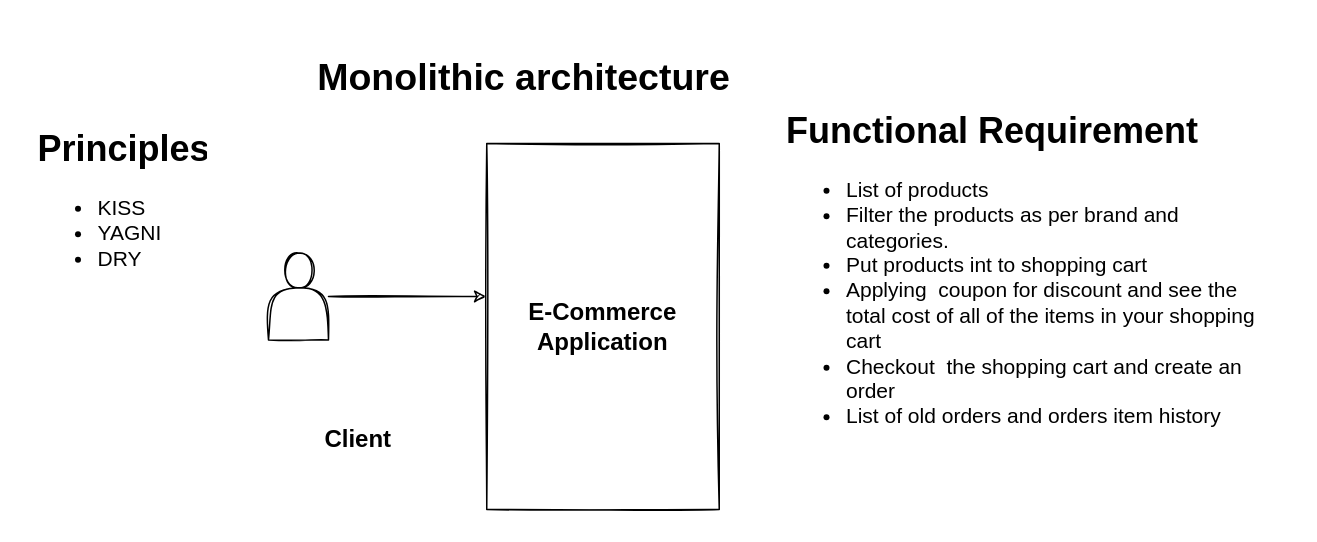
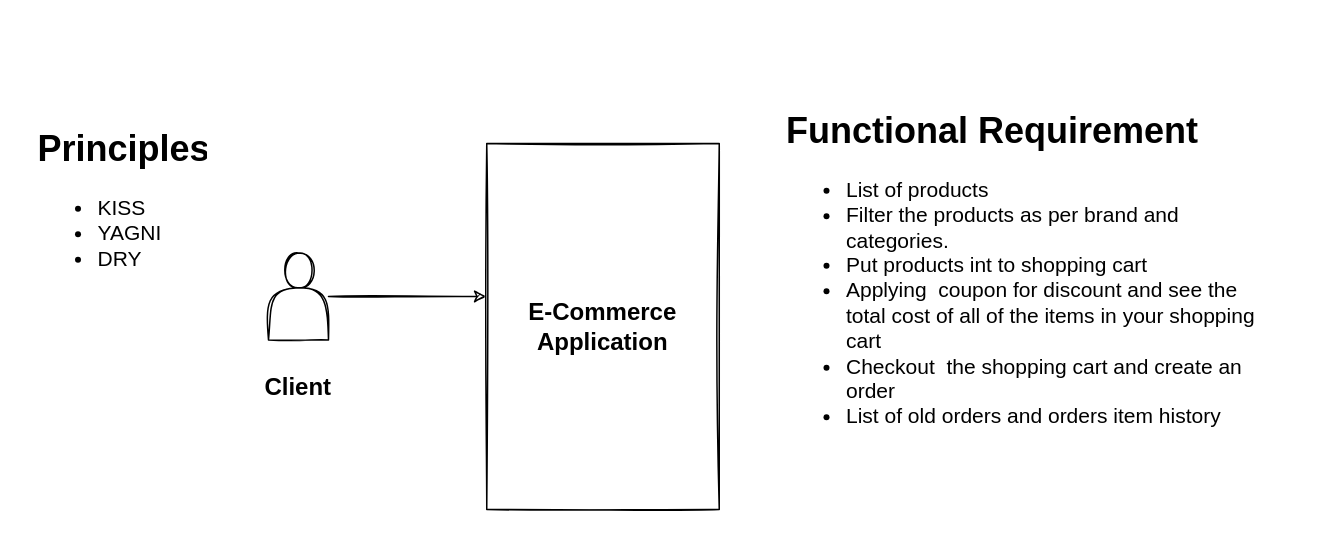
(524, 75) -> none
(359, 439) -> (299, 386)
